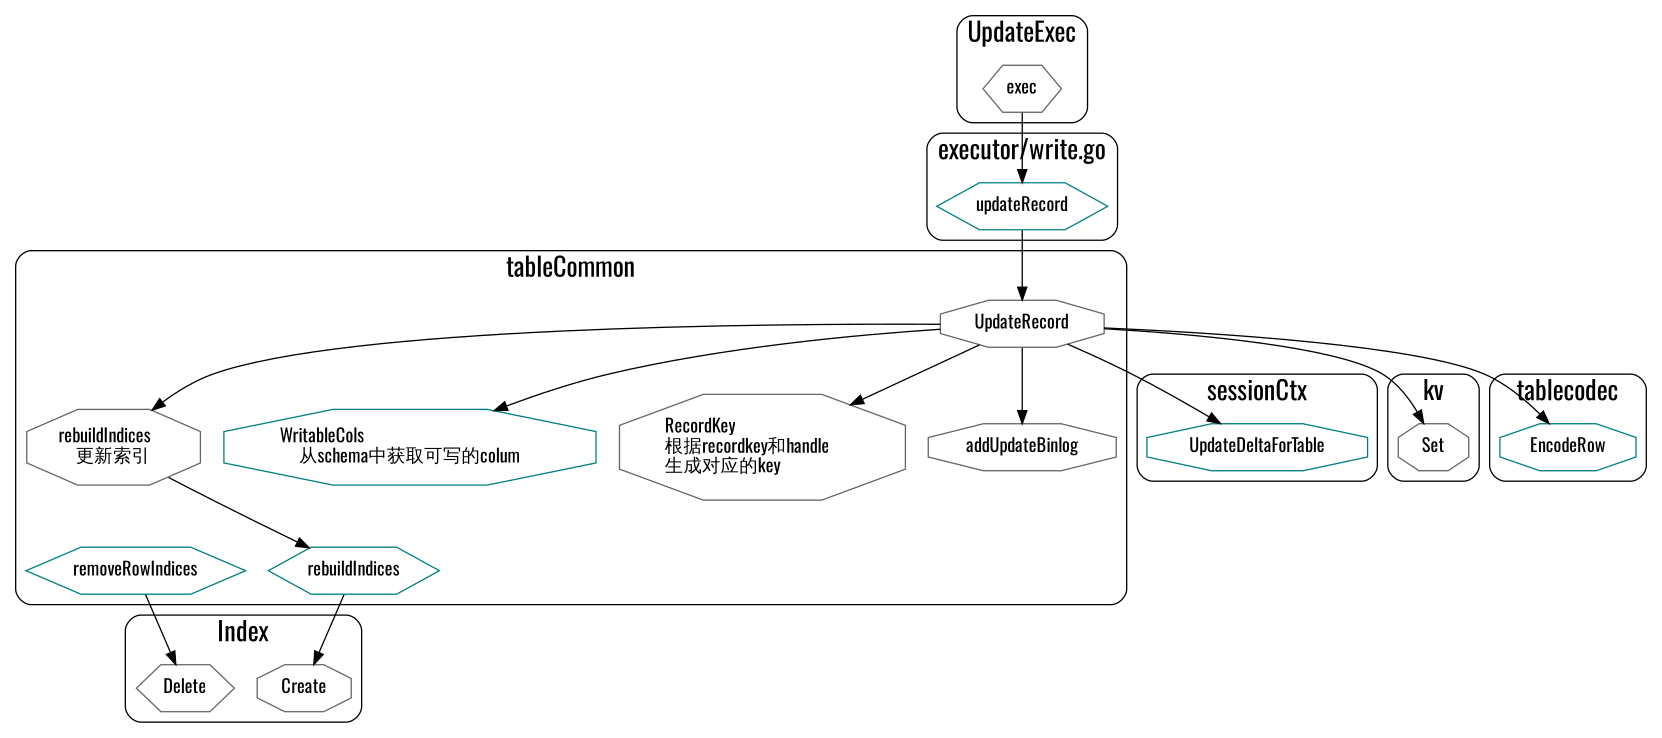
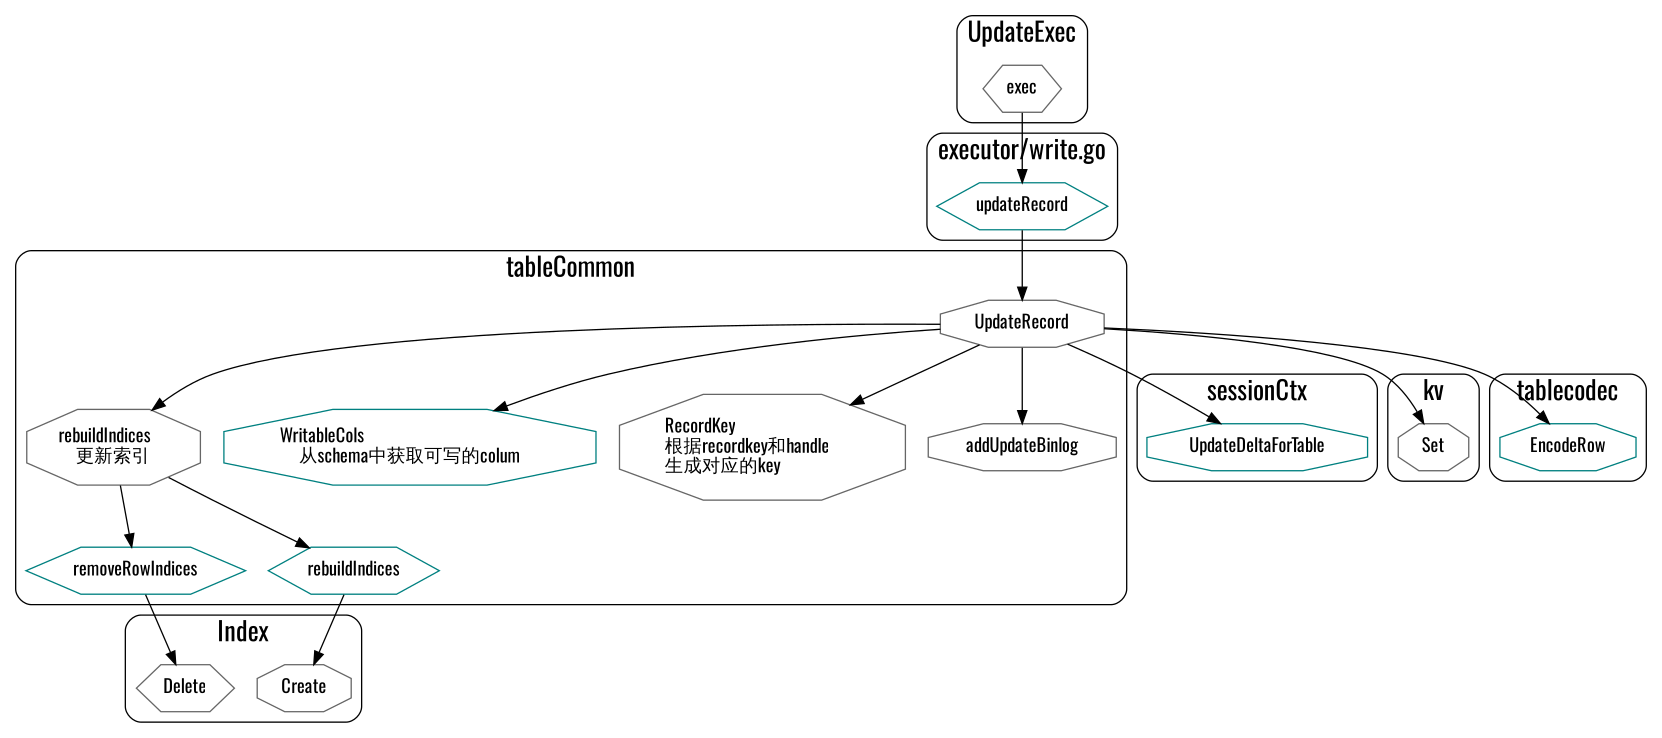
none -> (125, 510)
